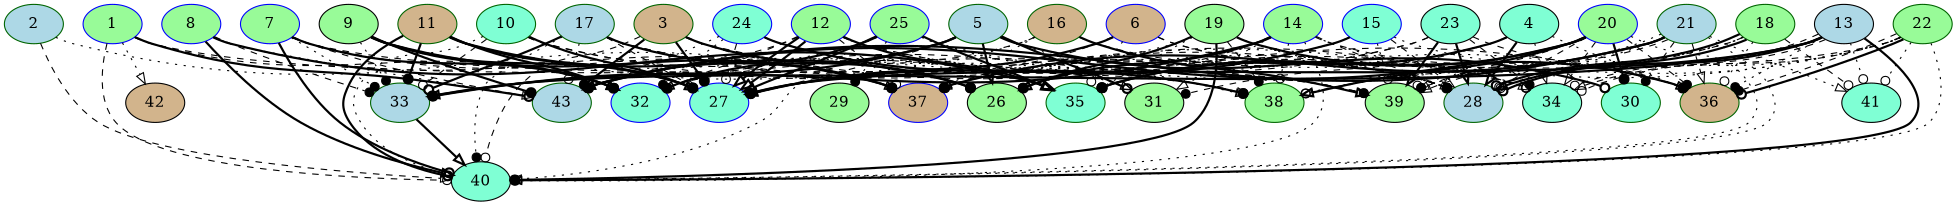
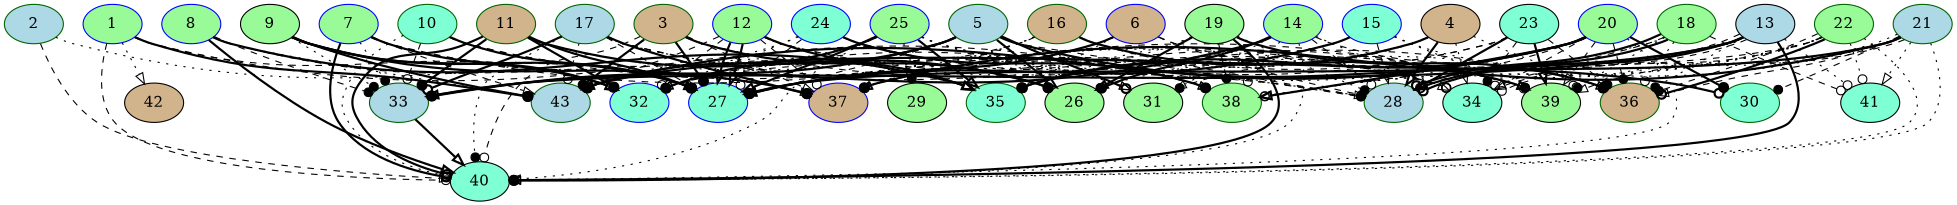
(1529, 24) -> (1450, 24)
(1386, 64) -> none
